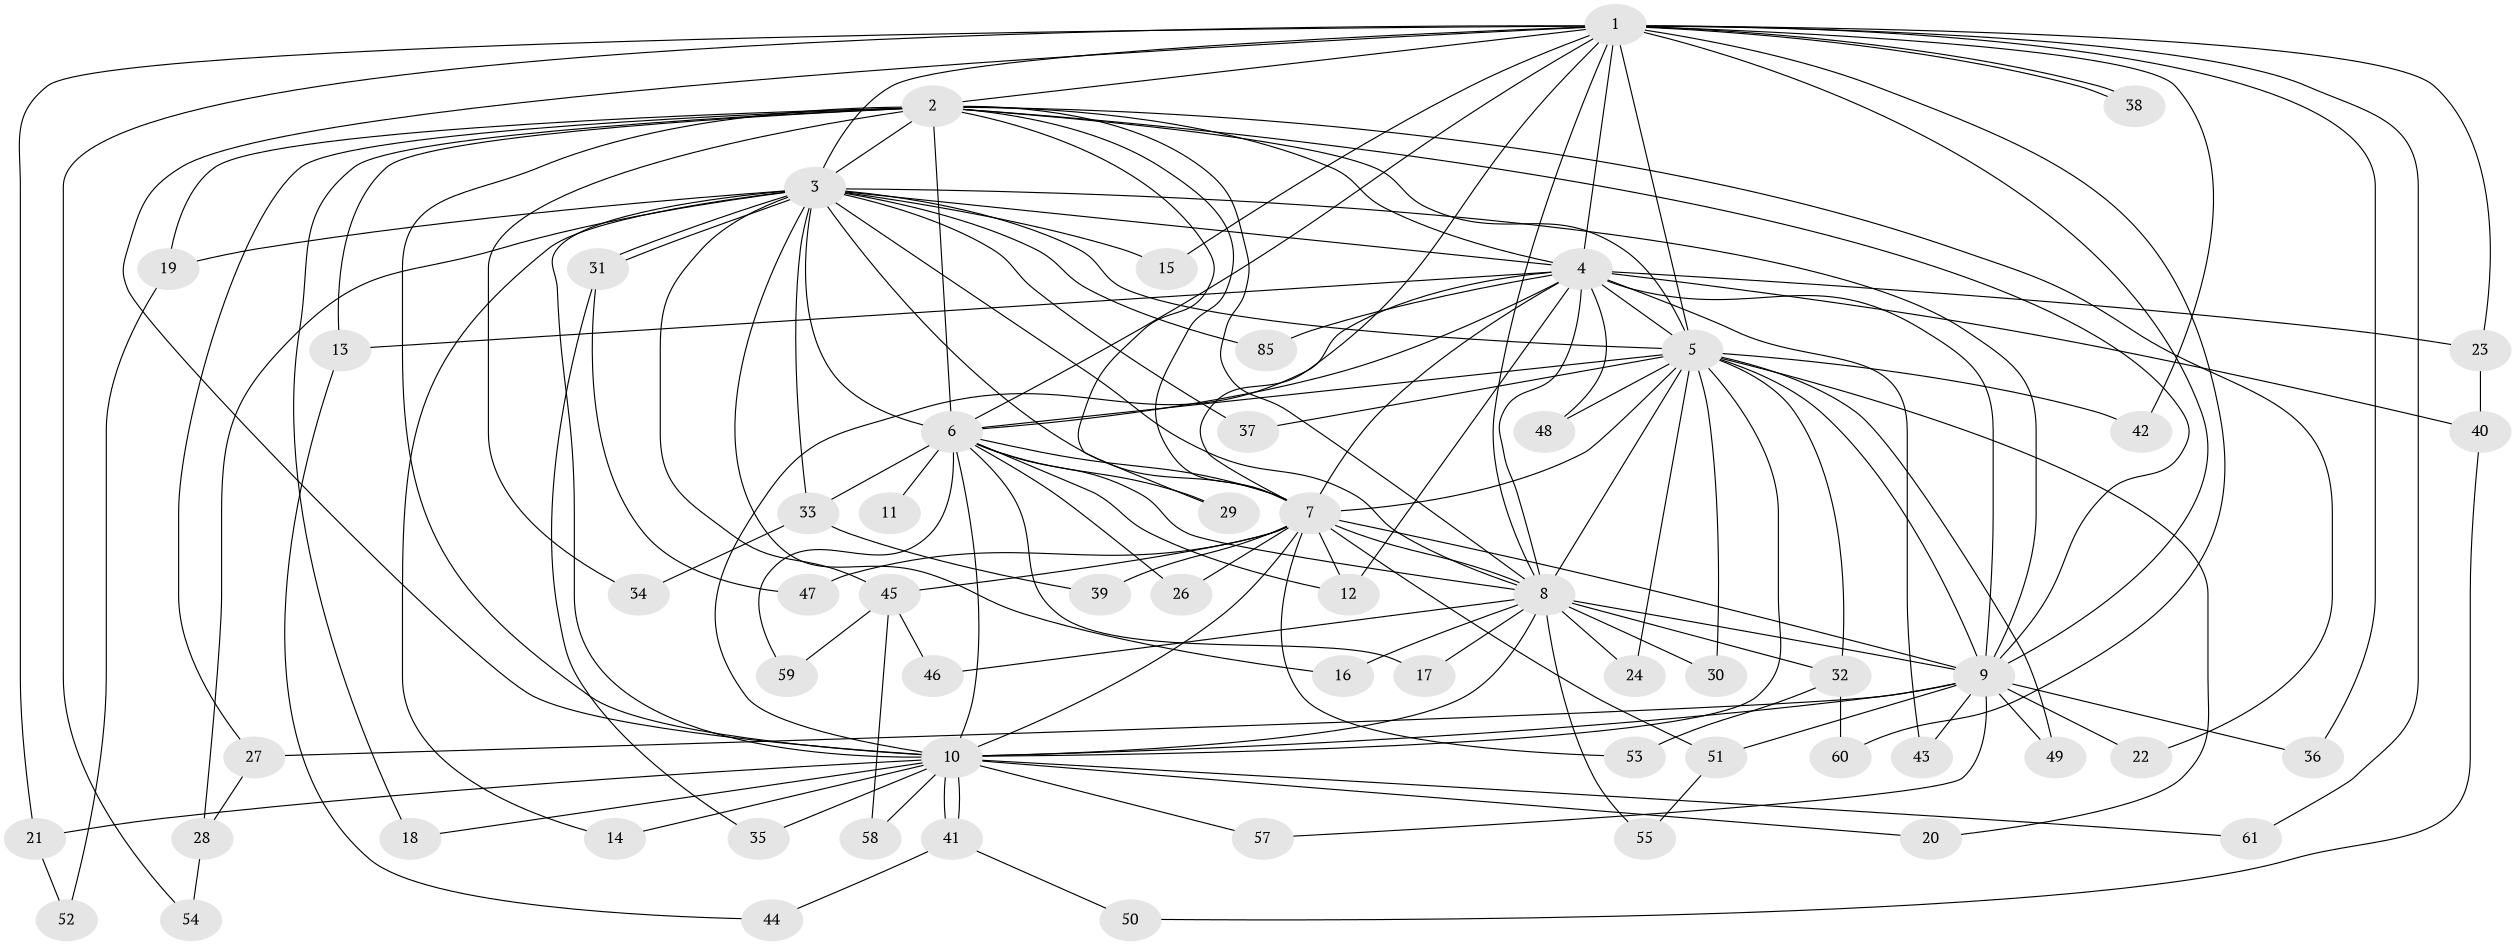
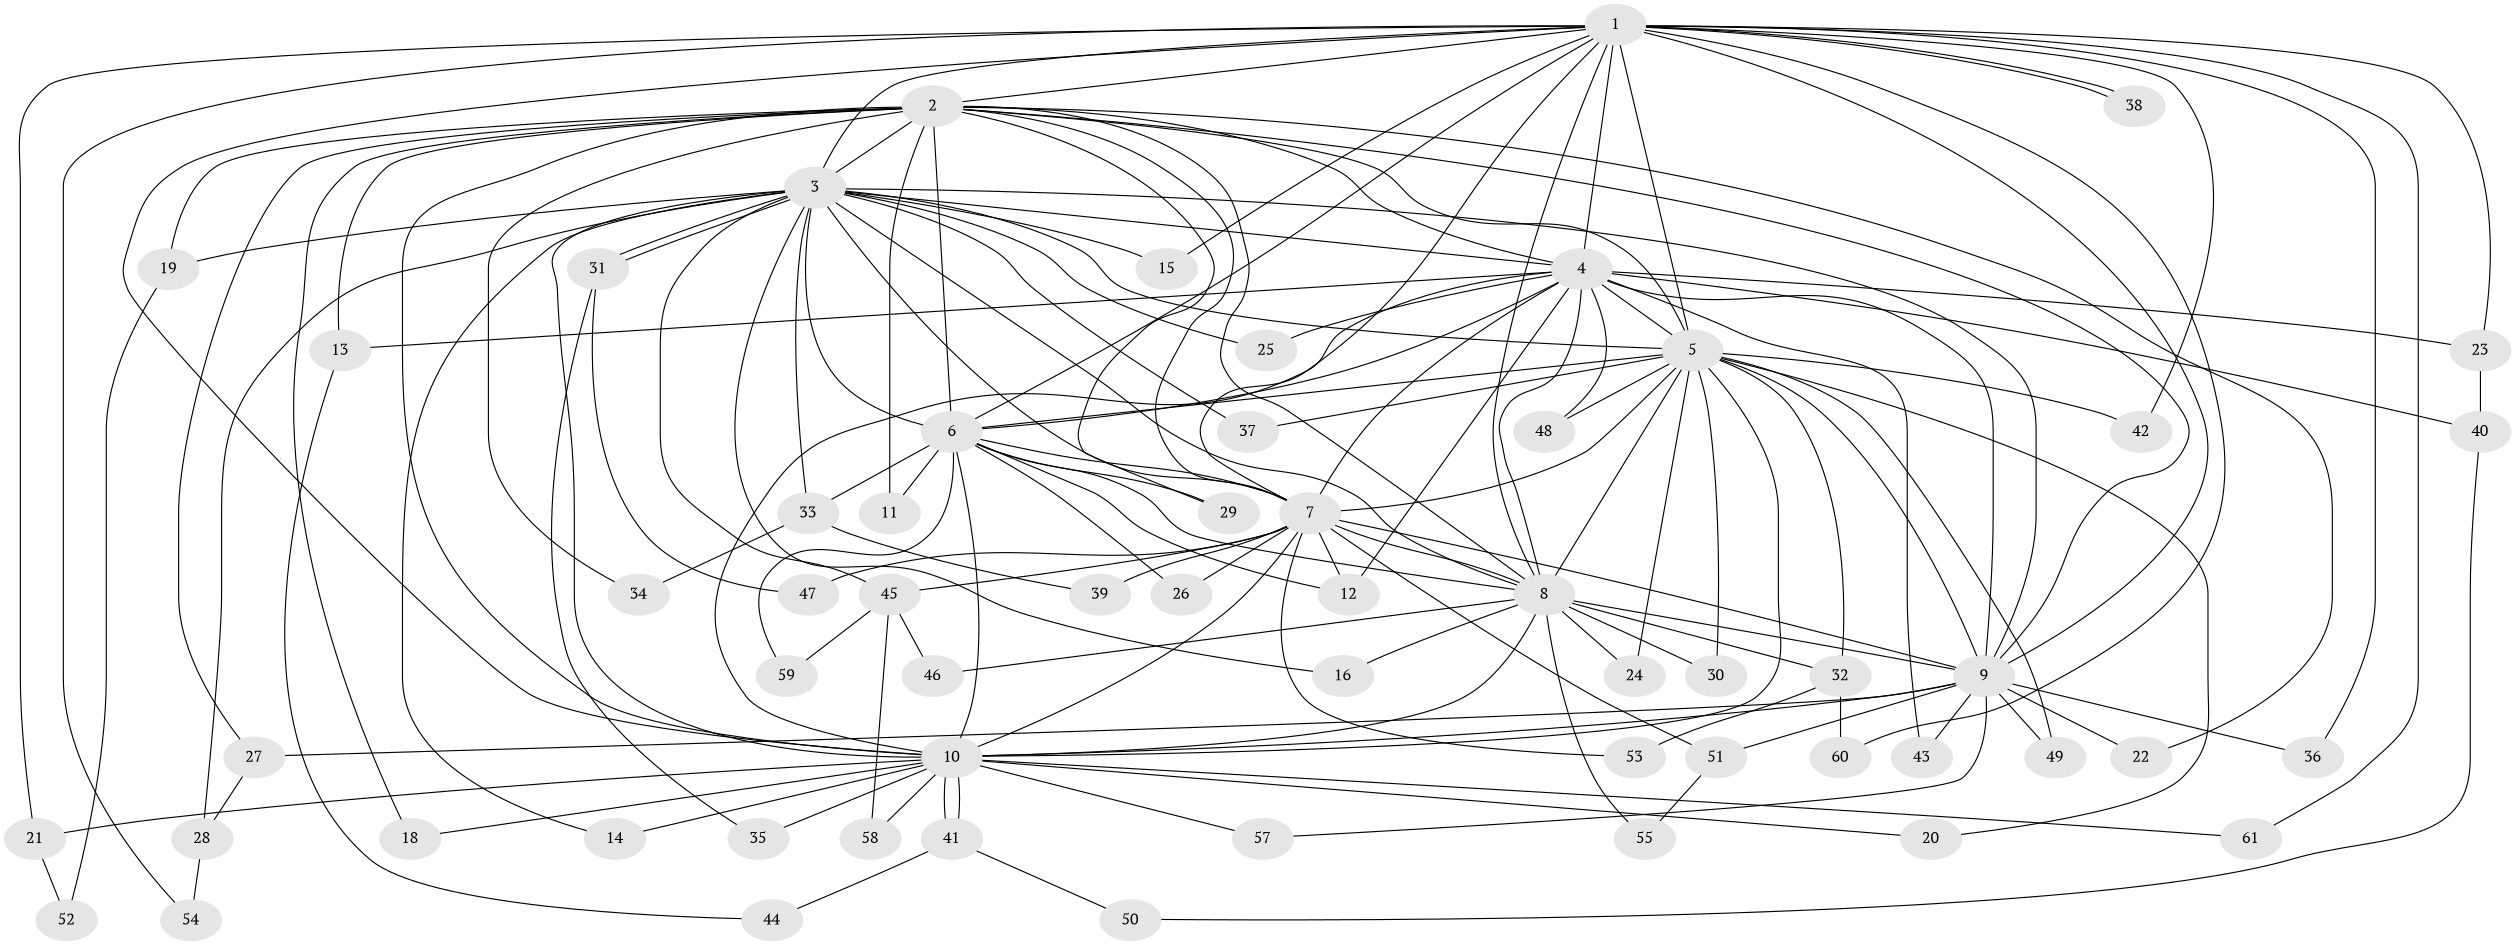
none -> (890, 307)
(1266, 350) -> (1266, 350)
(1424, 676) -> none
